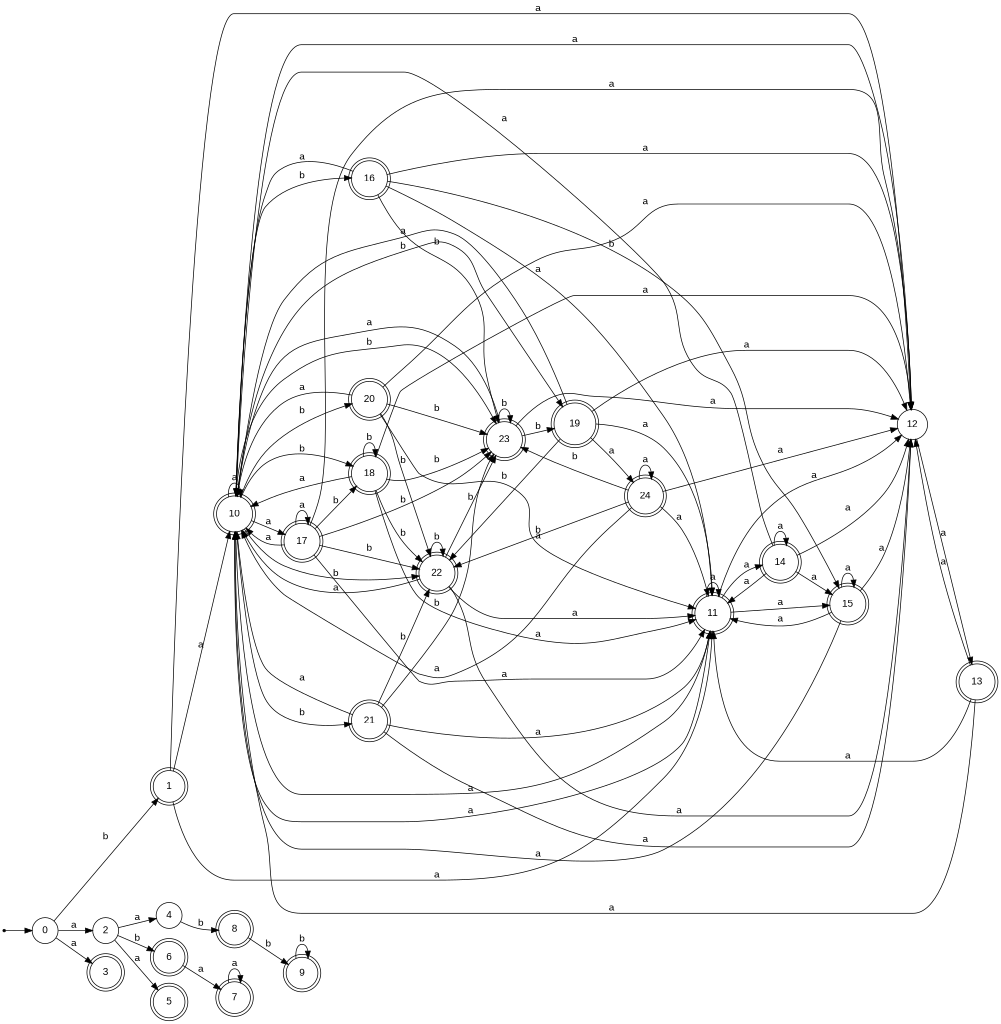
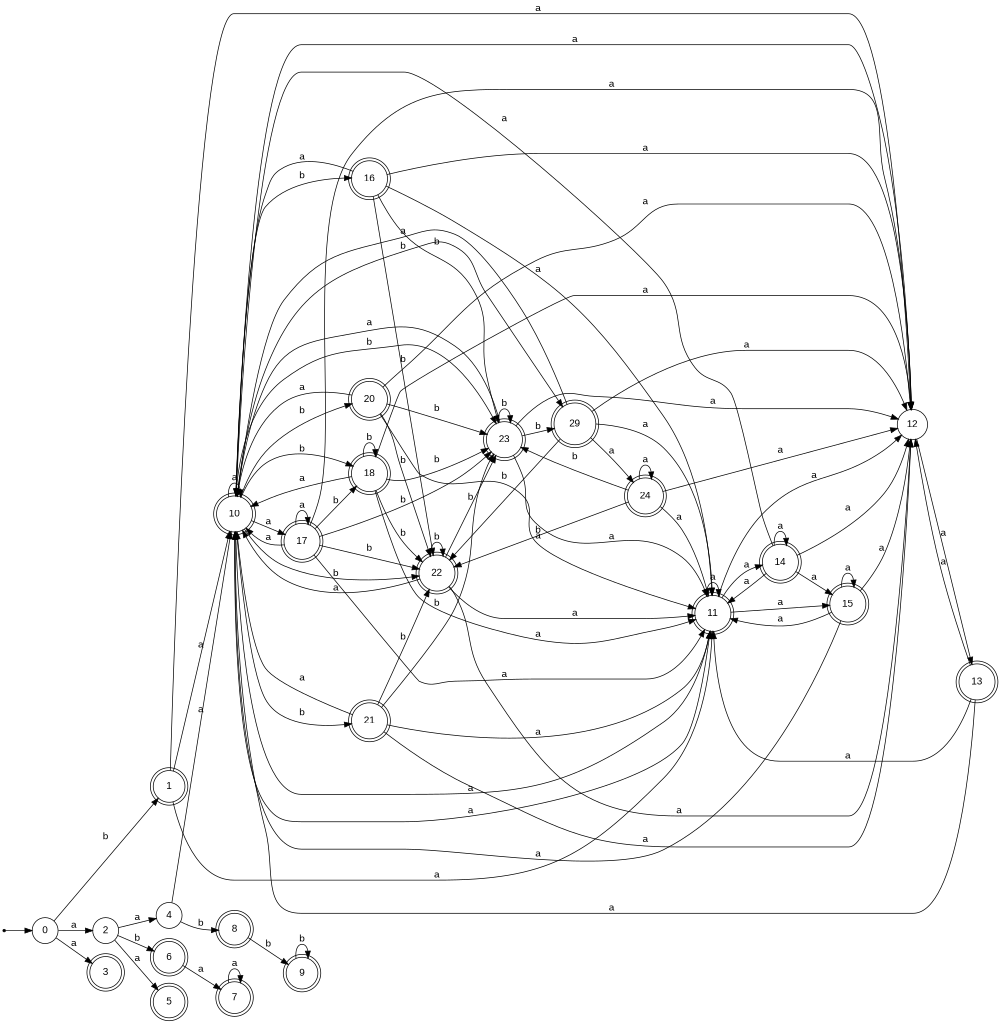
(696, 311) -> (401, 364)
(575, 424) -> (575, 424)
none -> (592, 543)
(446, 677) -> (201, 721)
